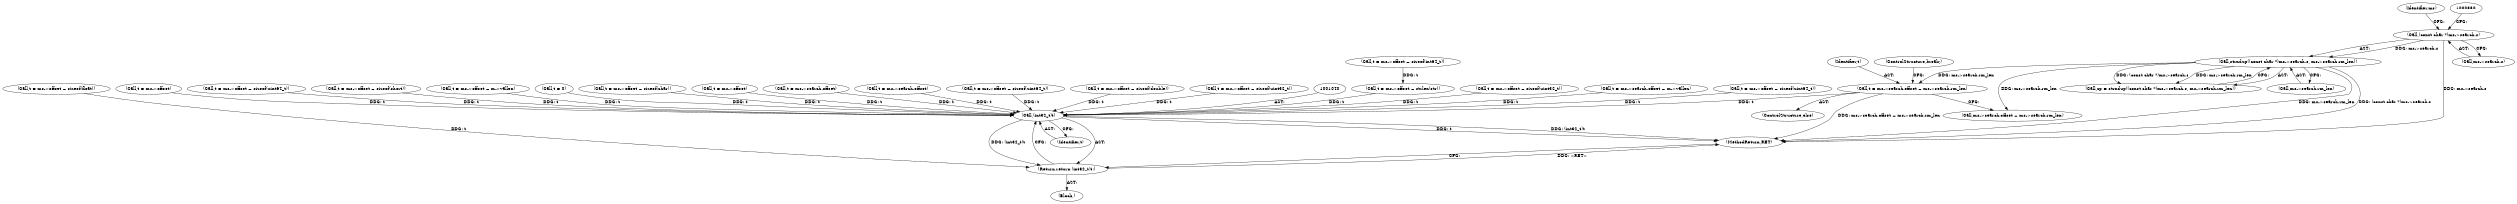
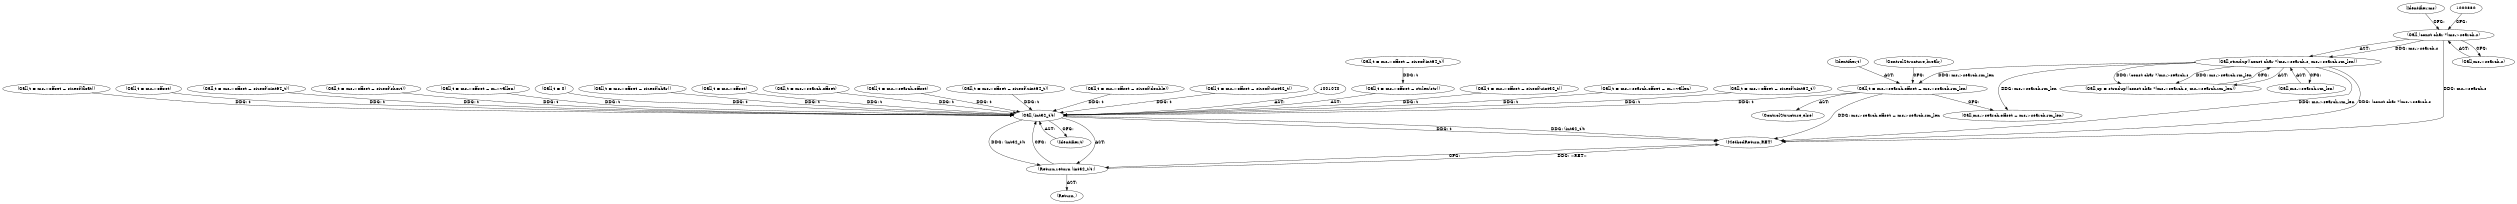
(1337, 102) -> (1337, 102)
(554, 138) -> (528, 111)
(1067, 196) -> (1067, 196)
